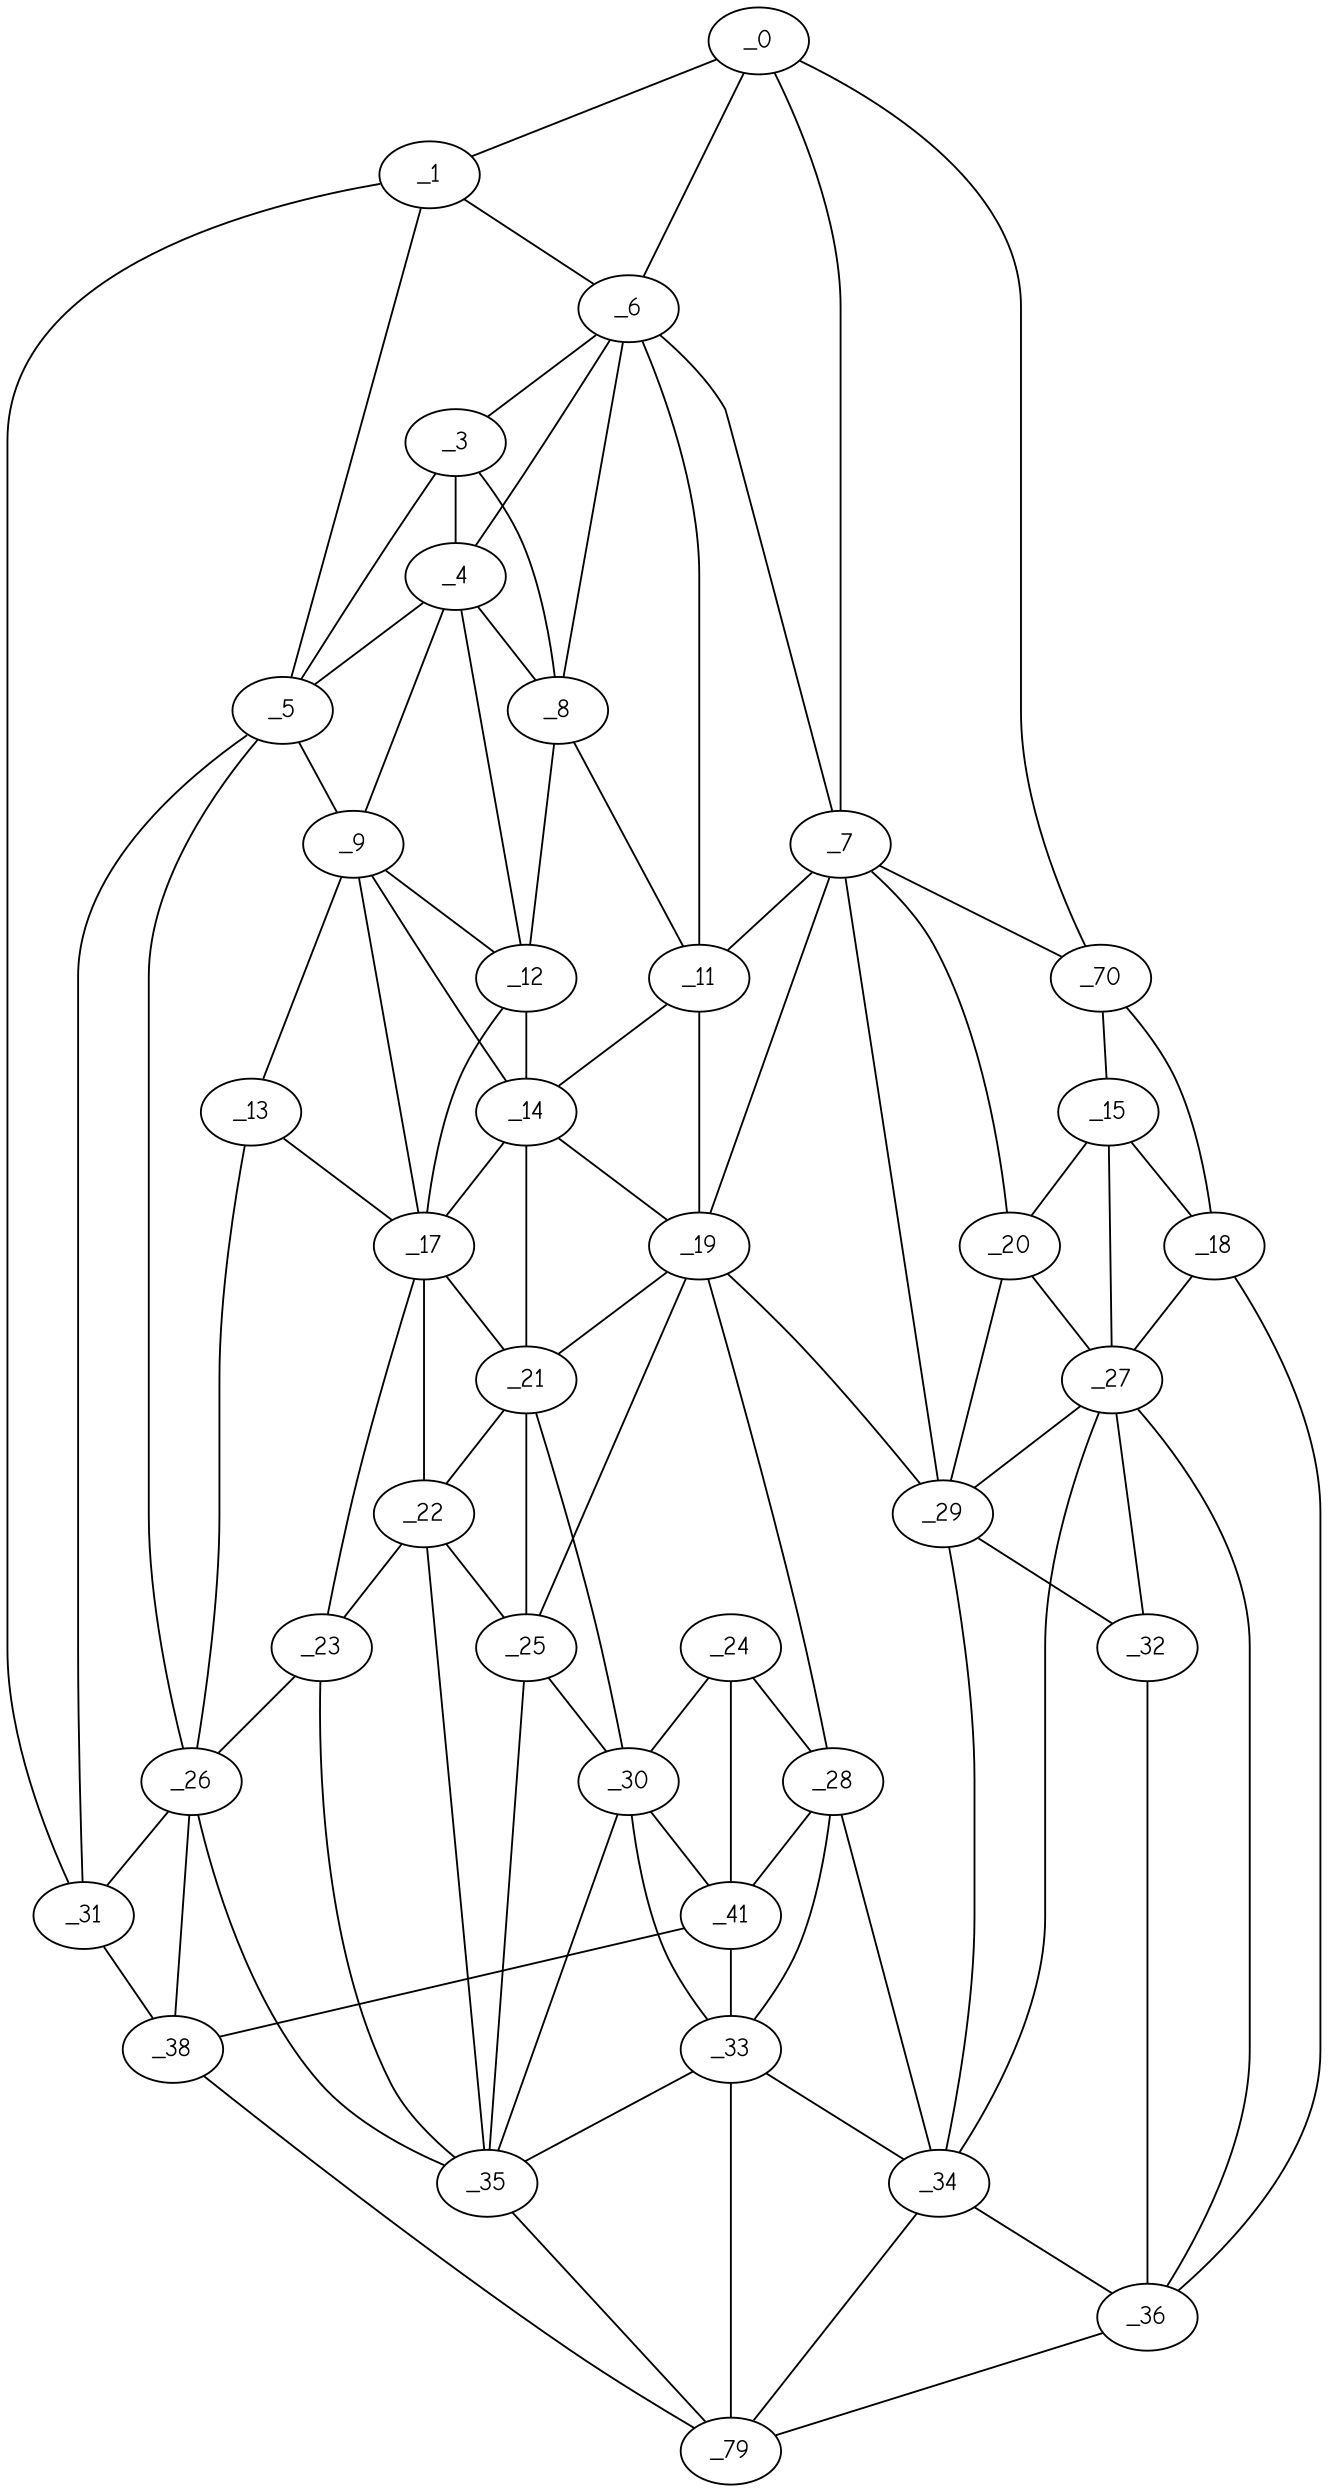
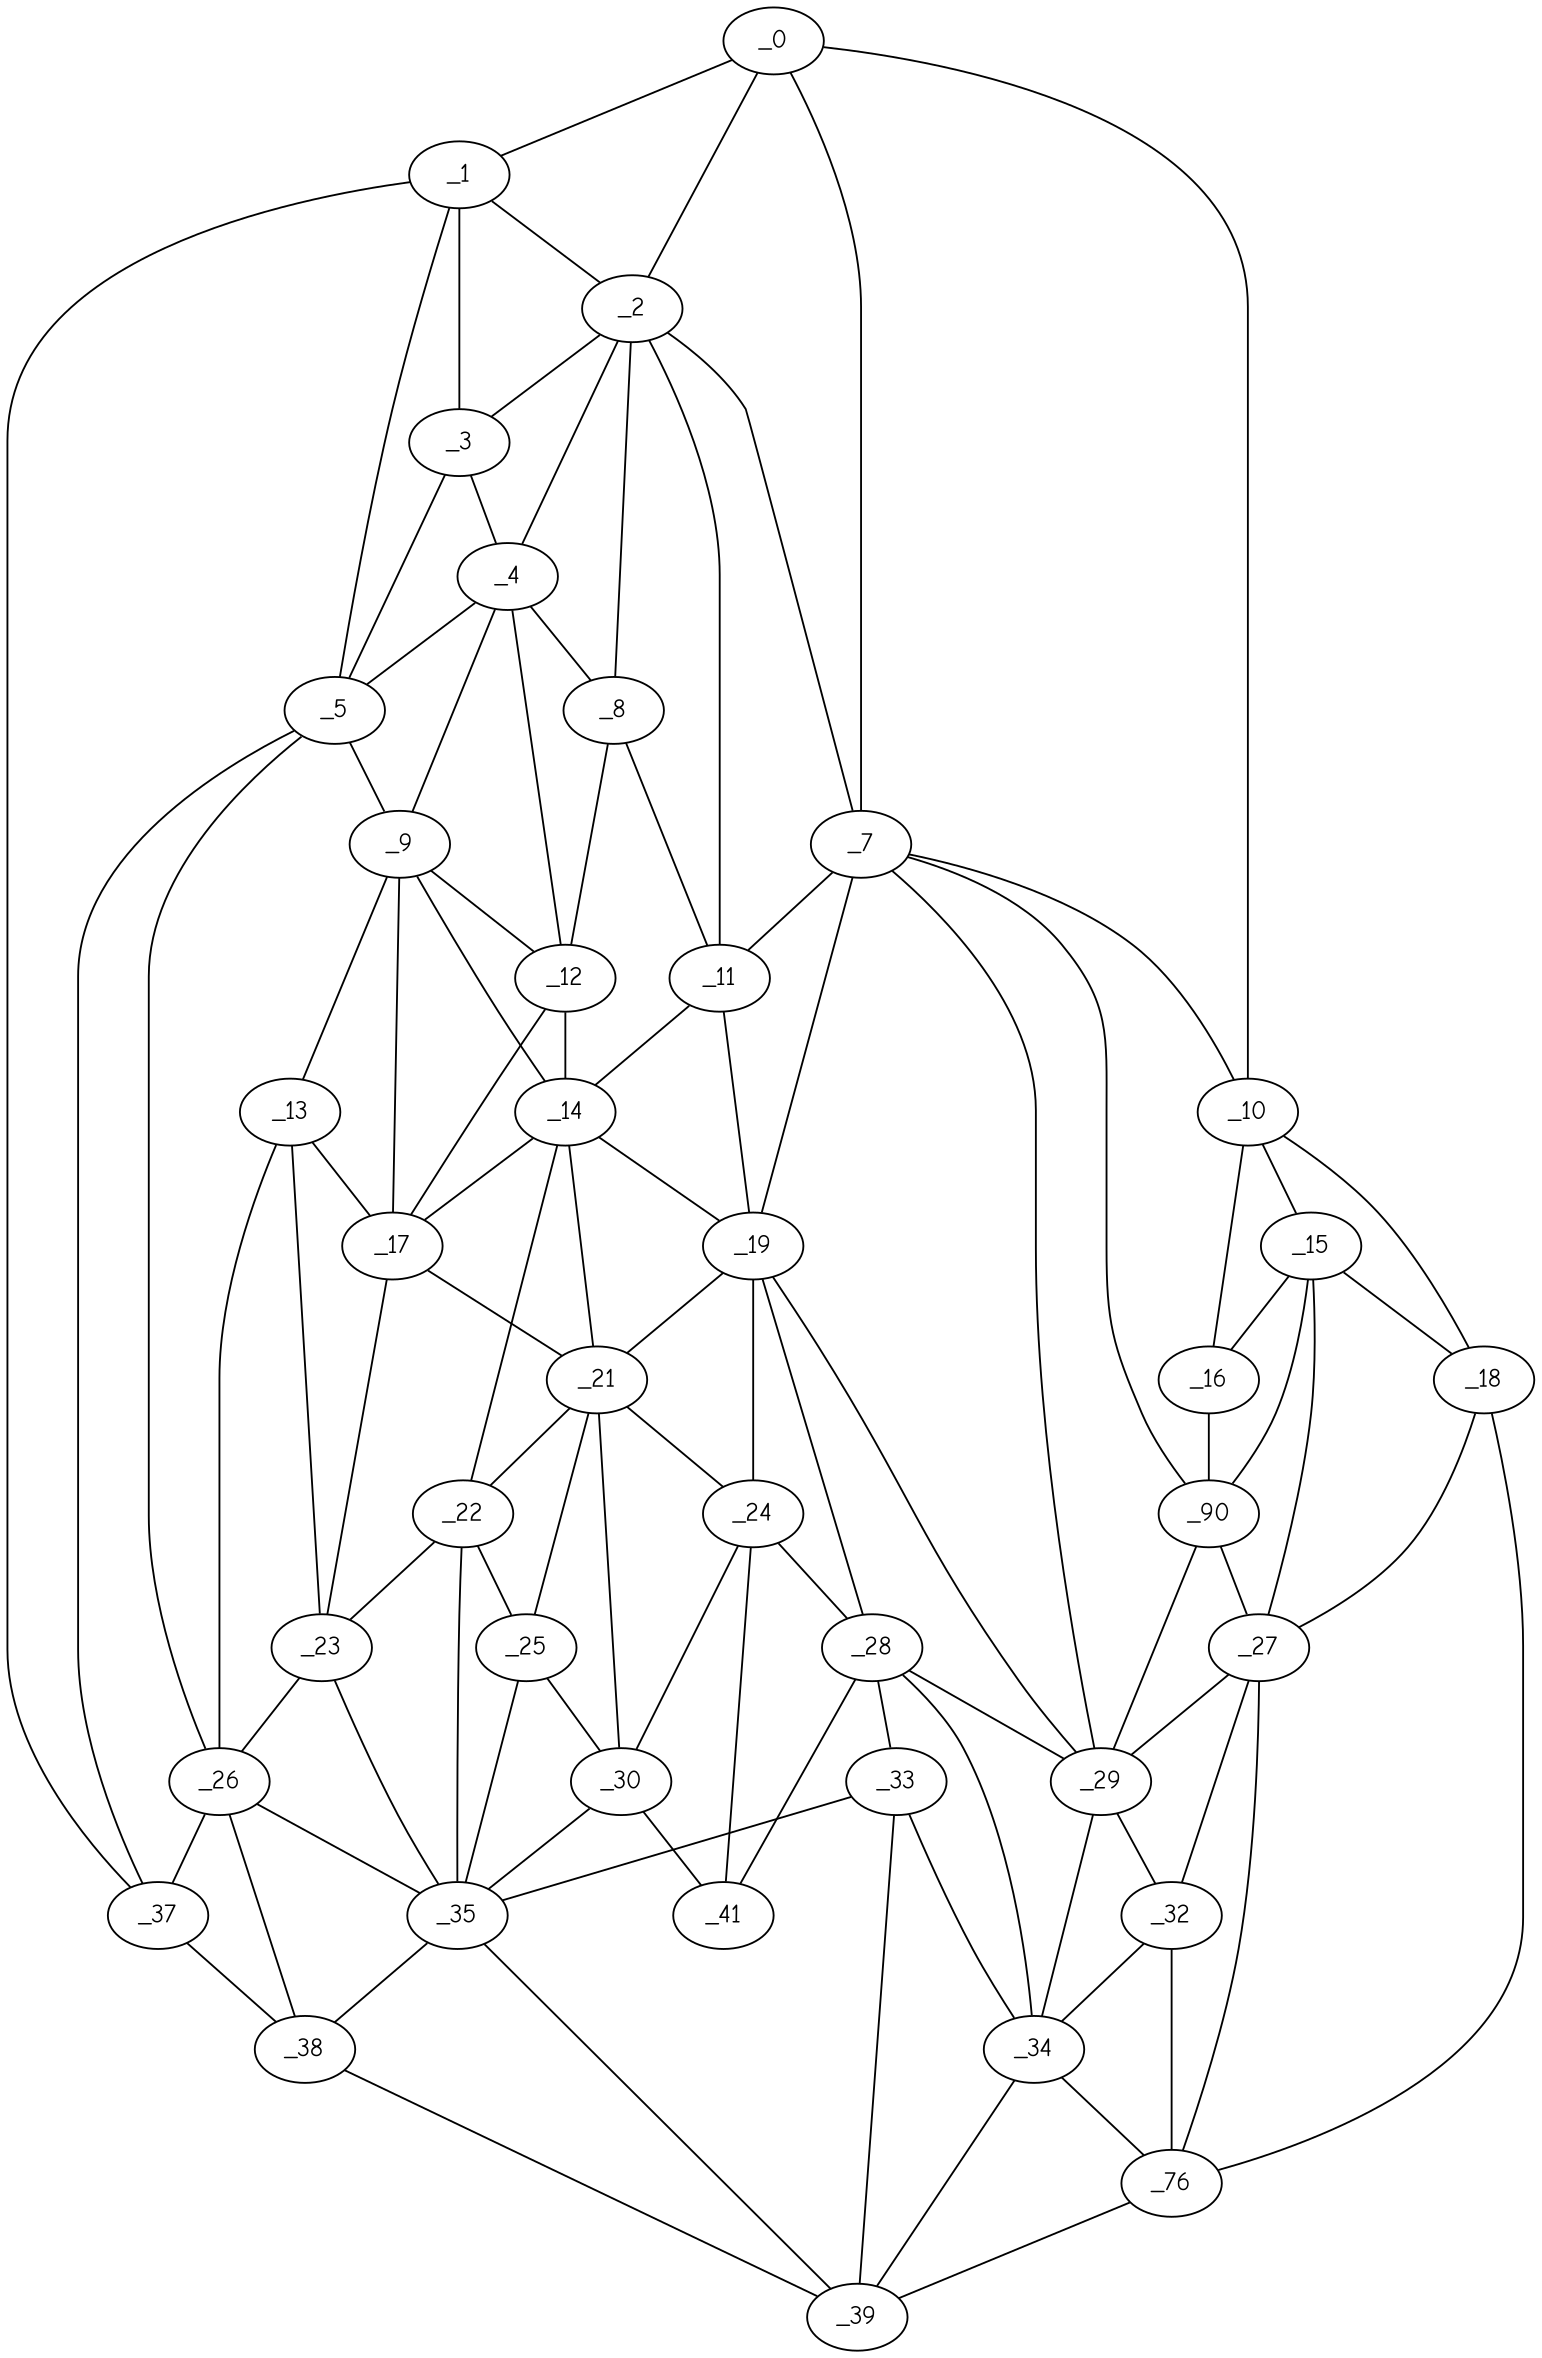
(629, 309) -> (632, 309)
(532, 569) -> (459, 309)
(1101, 978) -> (1248, 1112)
(1010, 1246) -> (1209, 1514)
none -> (306, 1380)
(424, 1380) -> (516, 1304)
none -> (1209, 1380)
(613, 1447) -> (753, 1380)
none -> (675, 1447)
none -> (987, 1715)
(1045, 1788) -> (1103, 1982)
(84, 1916) -> (158, 1916)
(654, 1923) -> none
(452, 1982) -> (381, 1983)
(731, 1983) -> none
(1147, 2317) -> (1172, 2183)
(731, 2451) -> (857, 2317)
